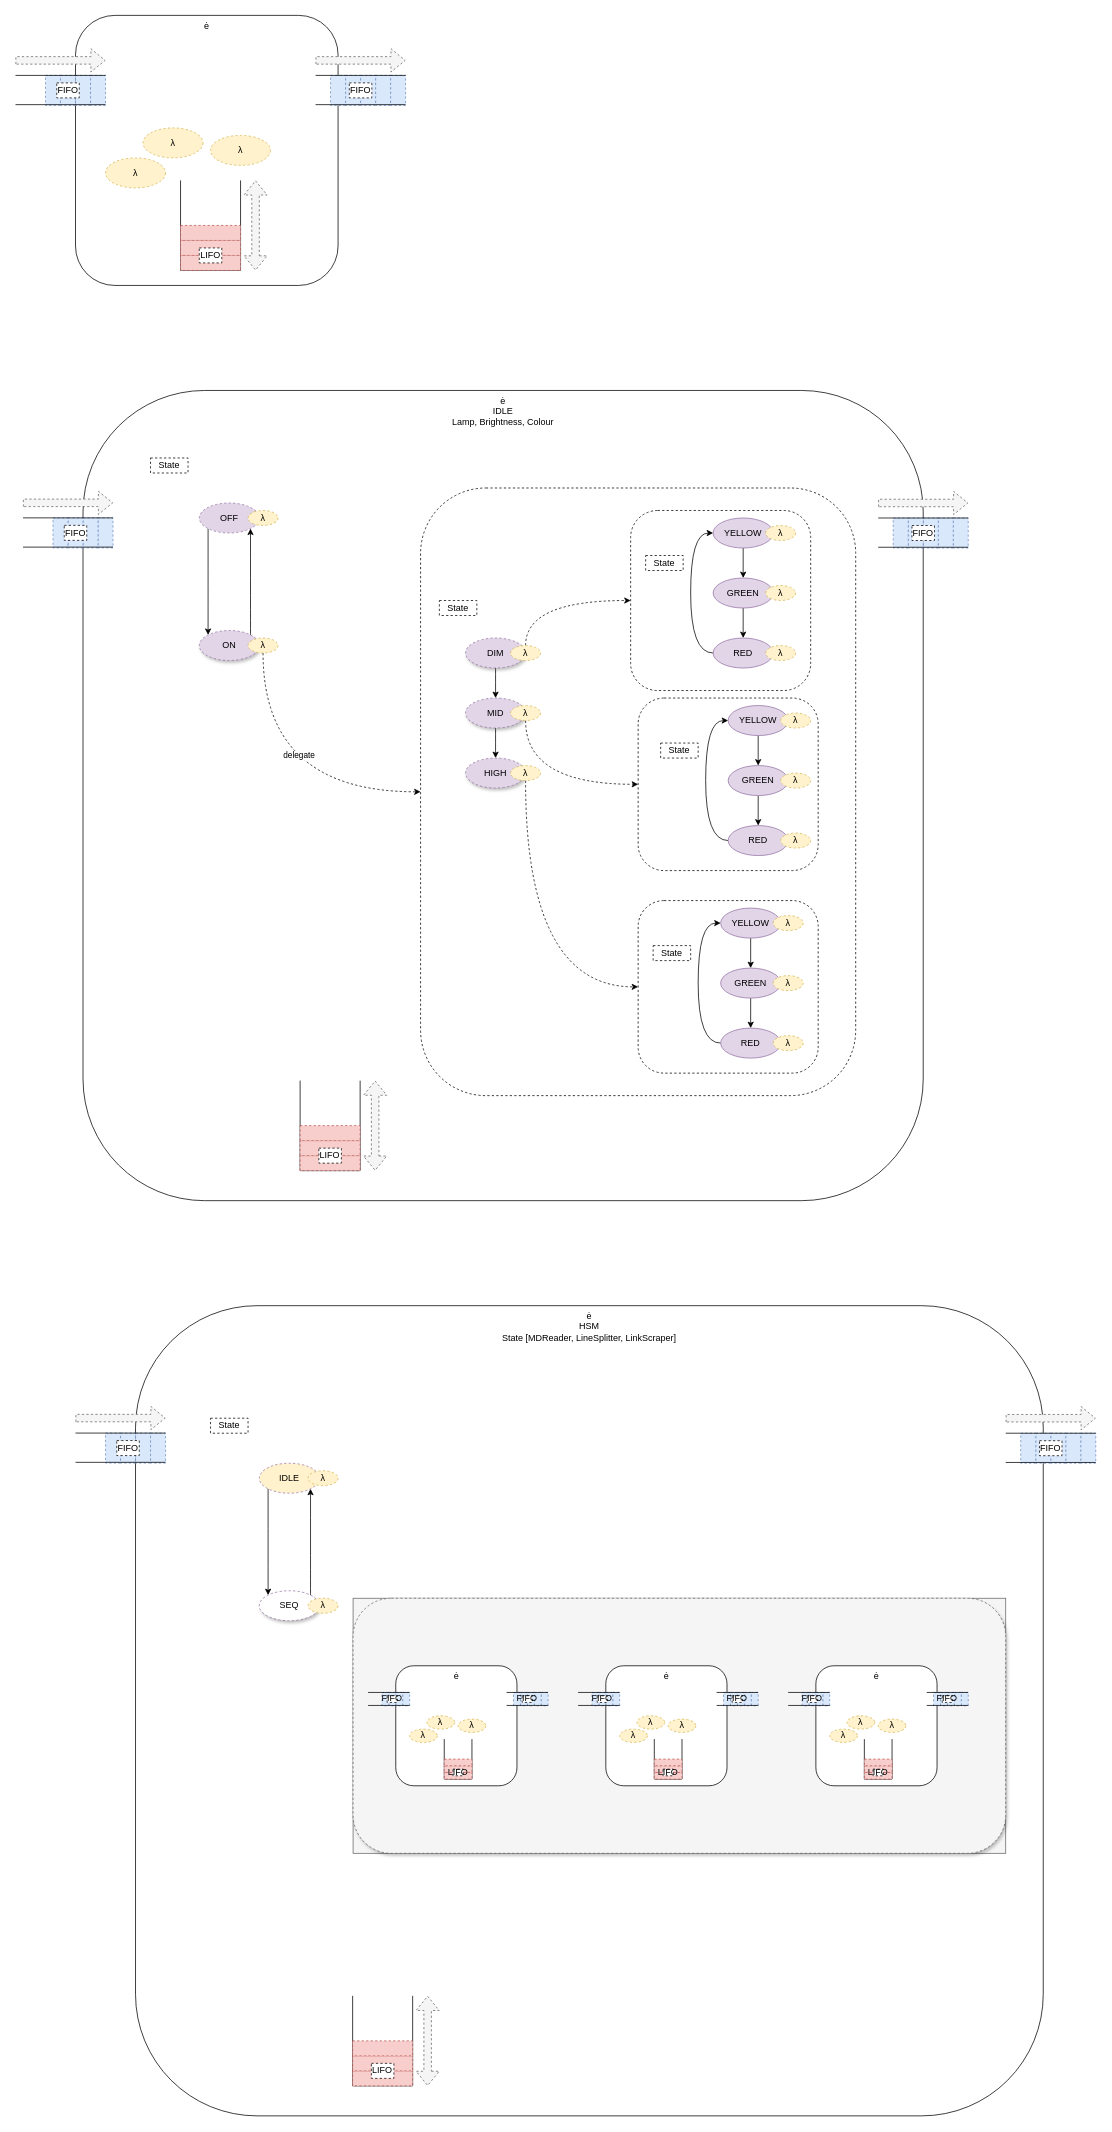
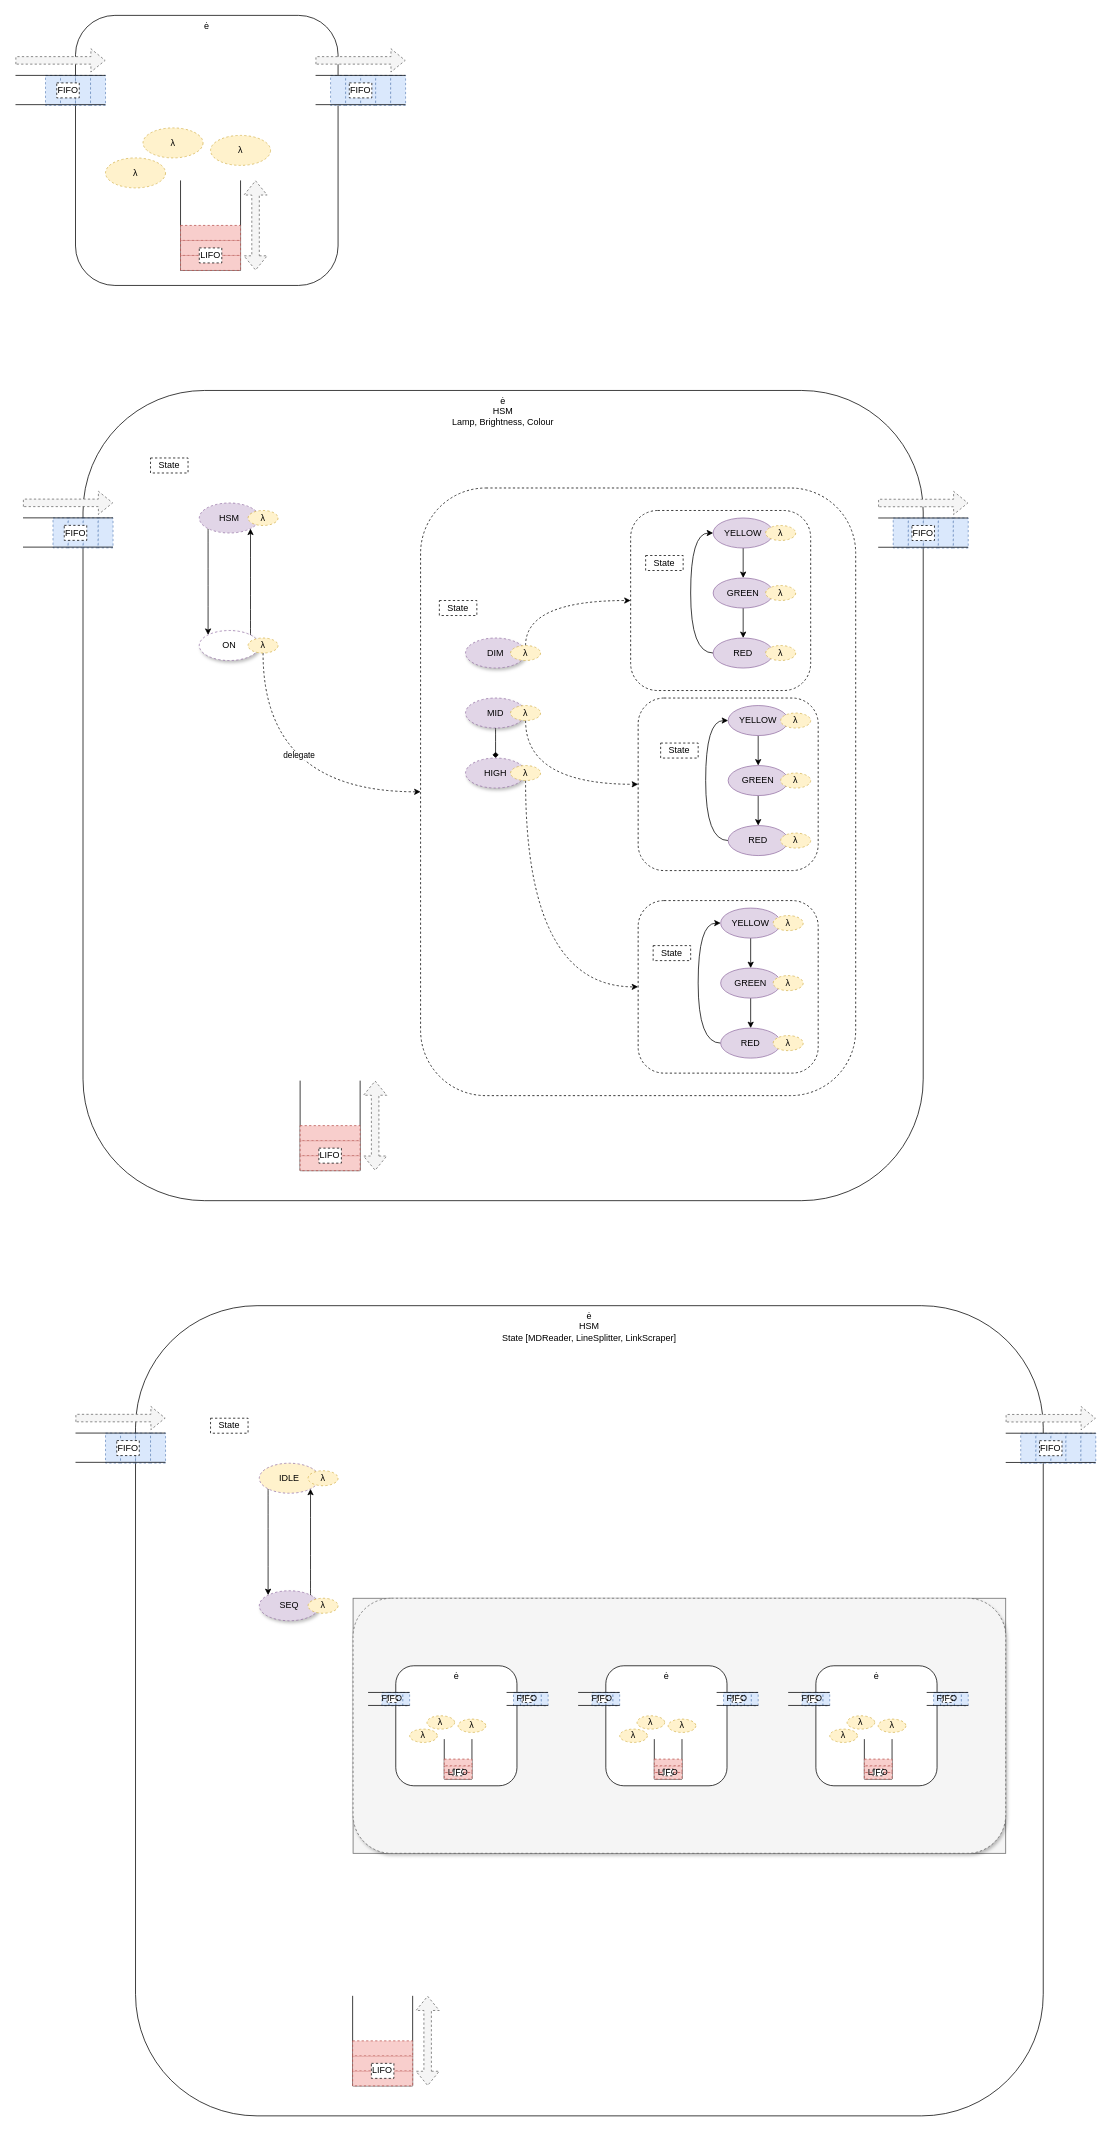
(503, 412) -> (503, 412)
(229, 518) -> (229, 518)
(229, 645) -> (229, 645)
(495, 680) -> none
(495, 751) -> (495, 751)
(289, 1605) -> (289, 1605)
